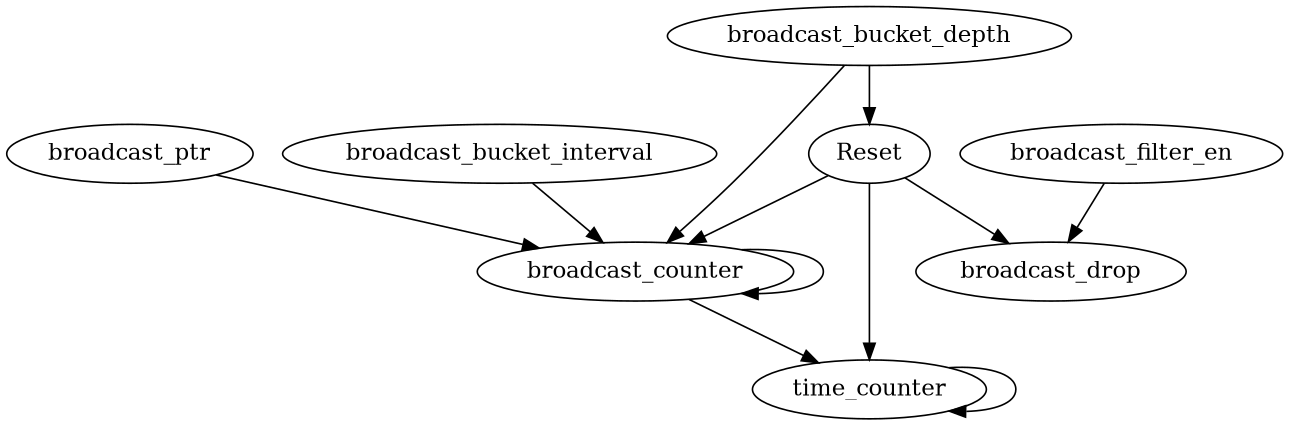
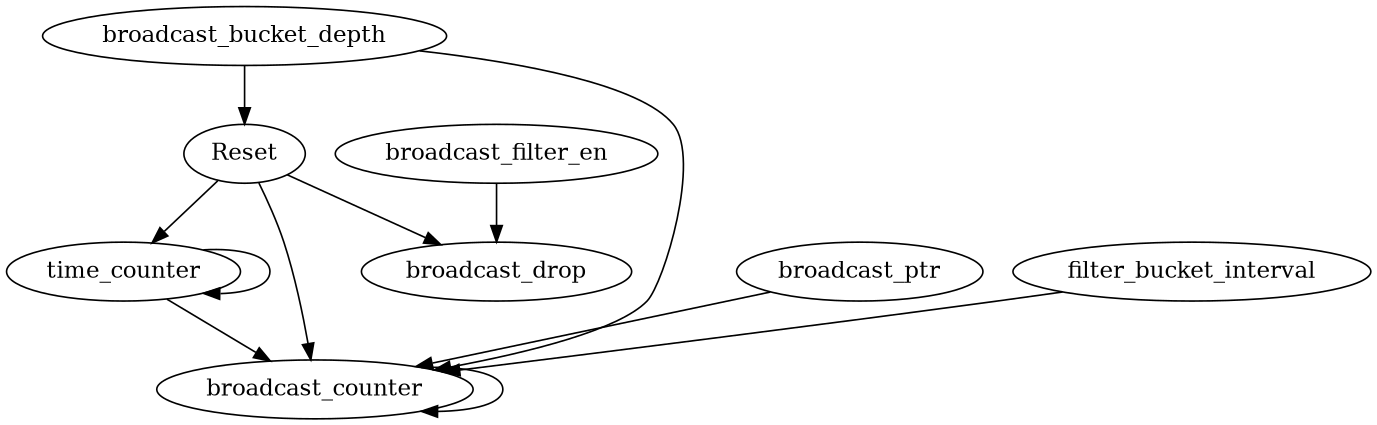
(500, 154) -> (1192, 272)
(746, 327) -> (211, 326)
